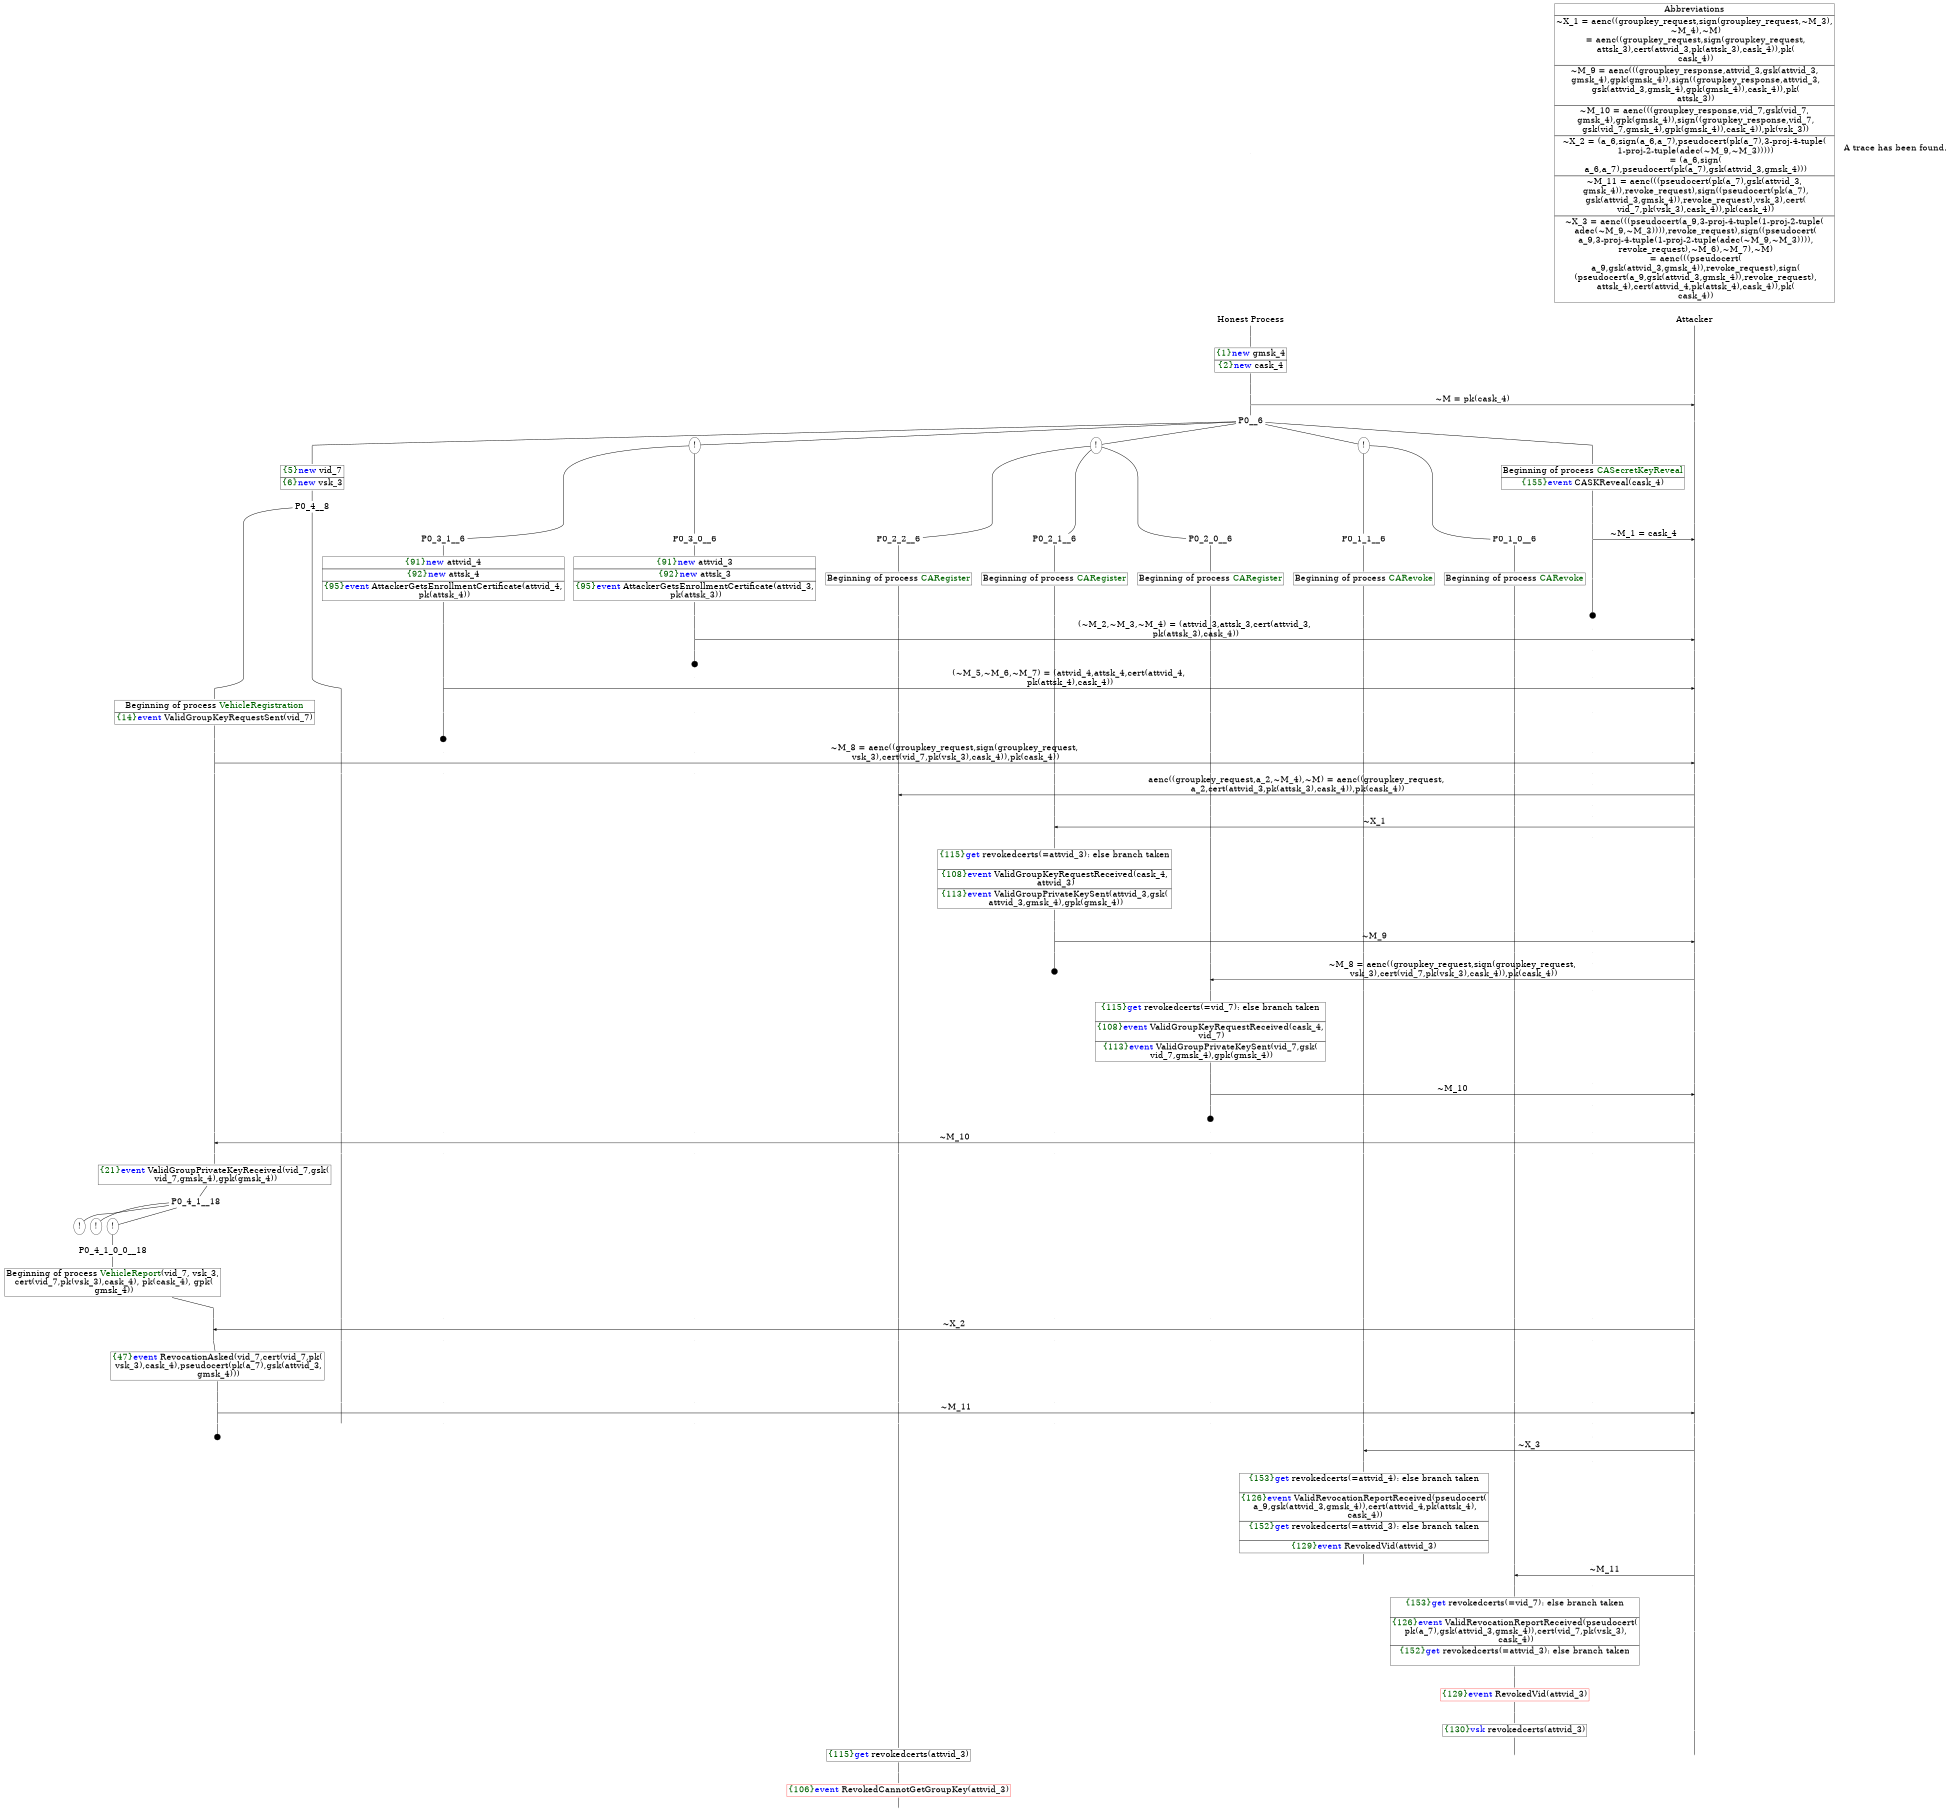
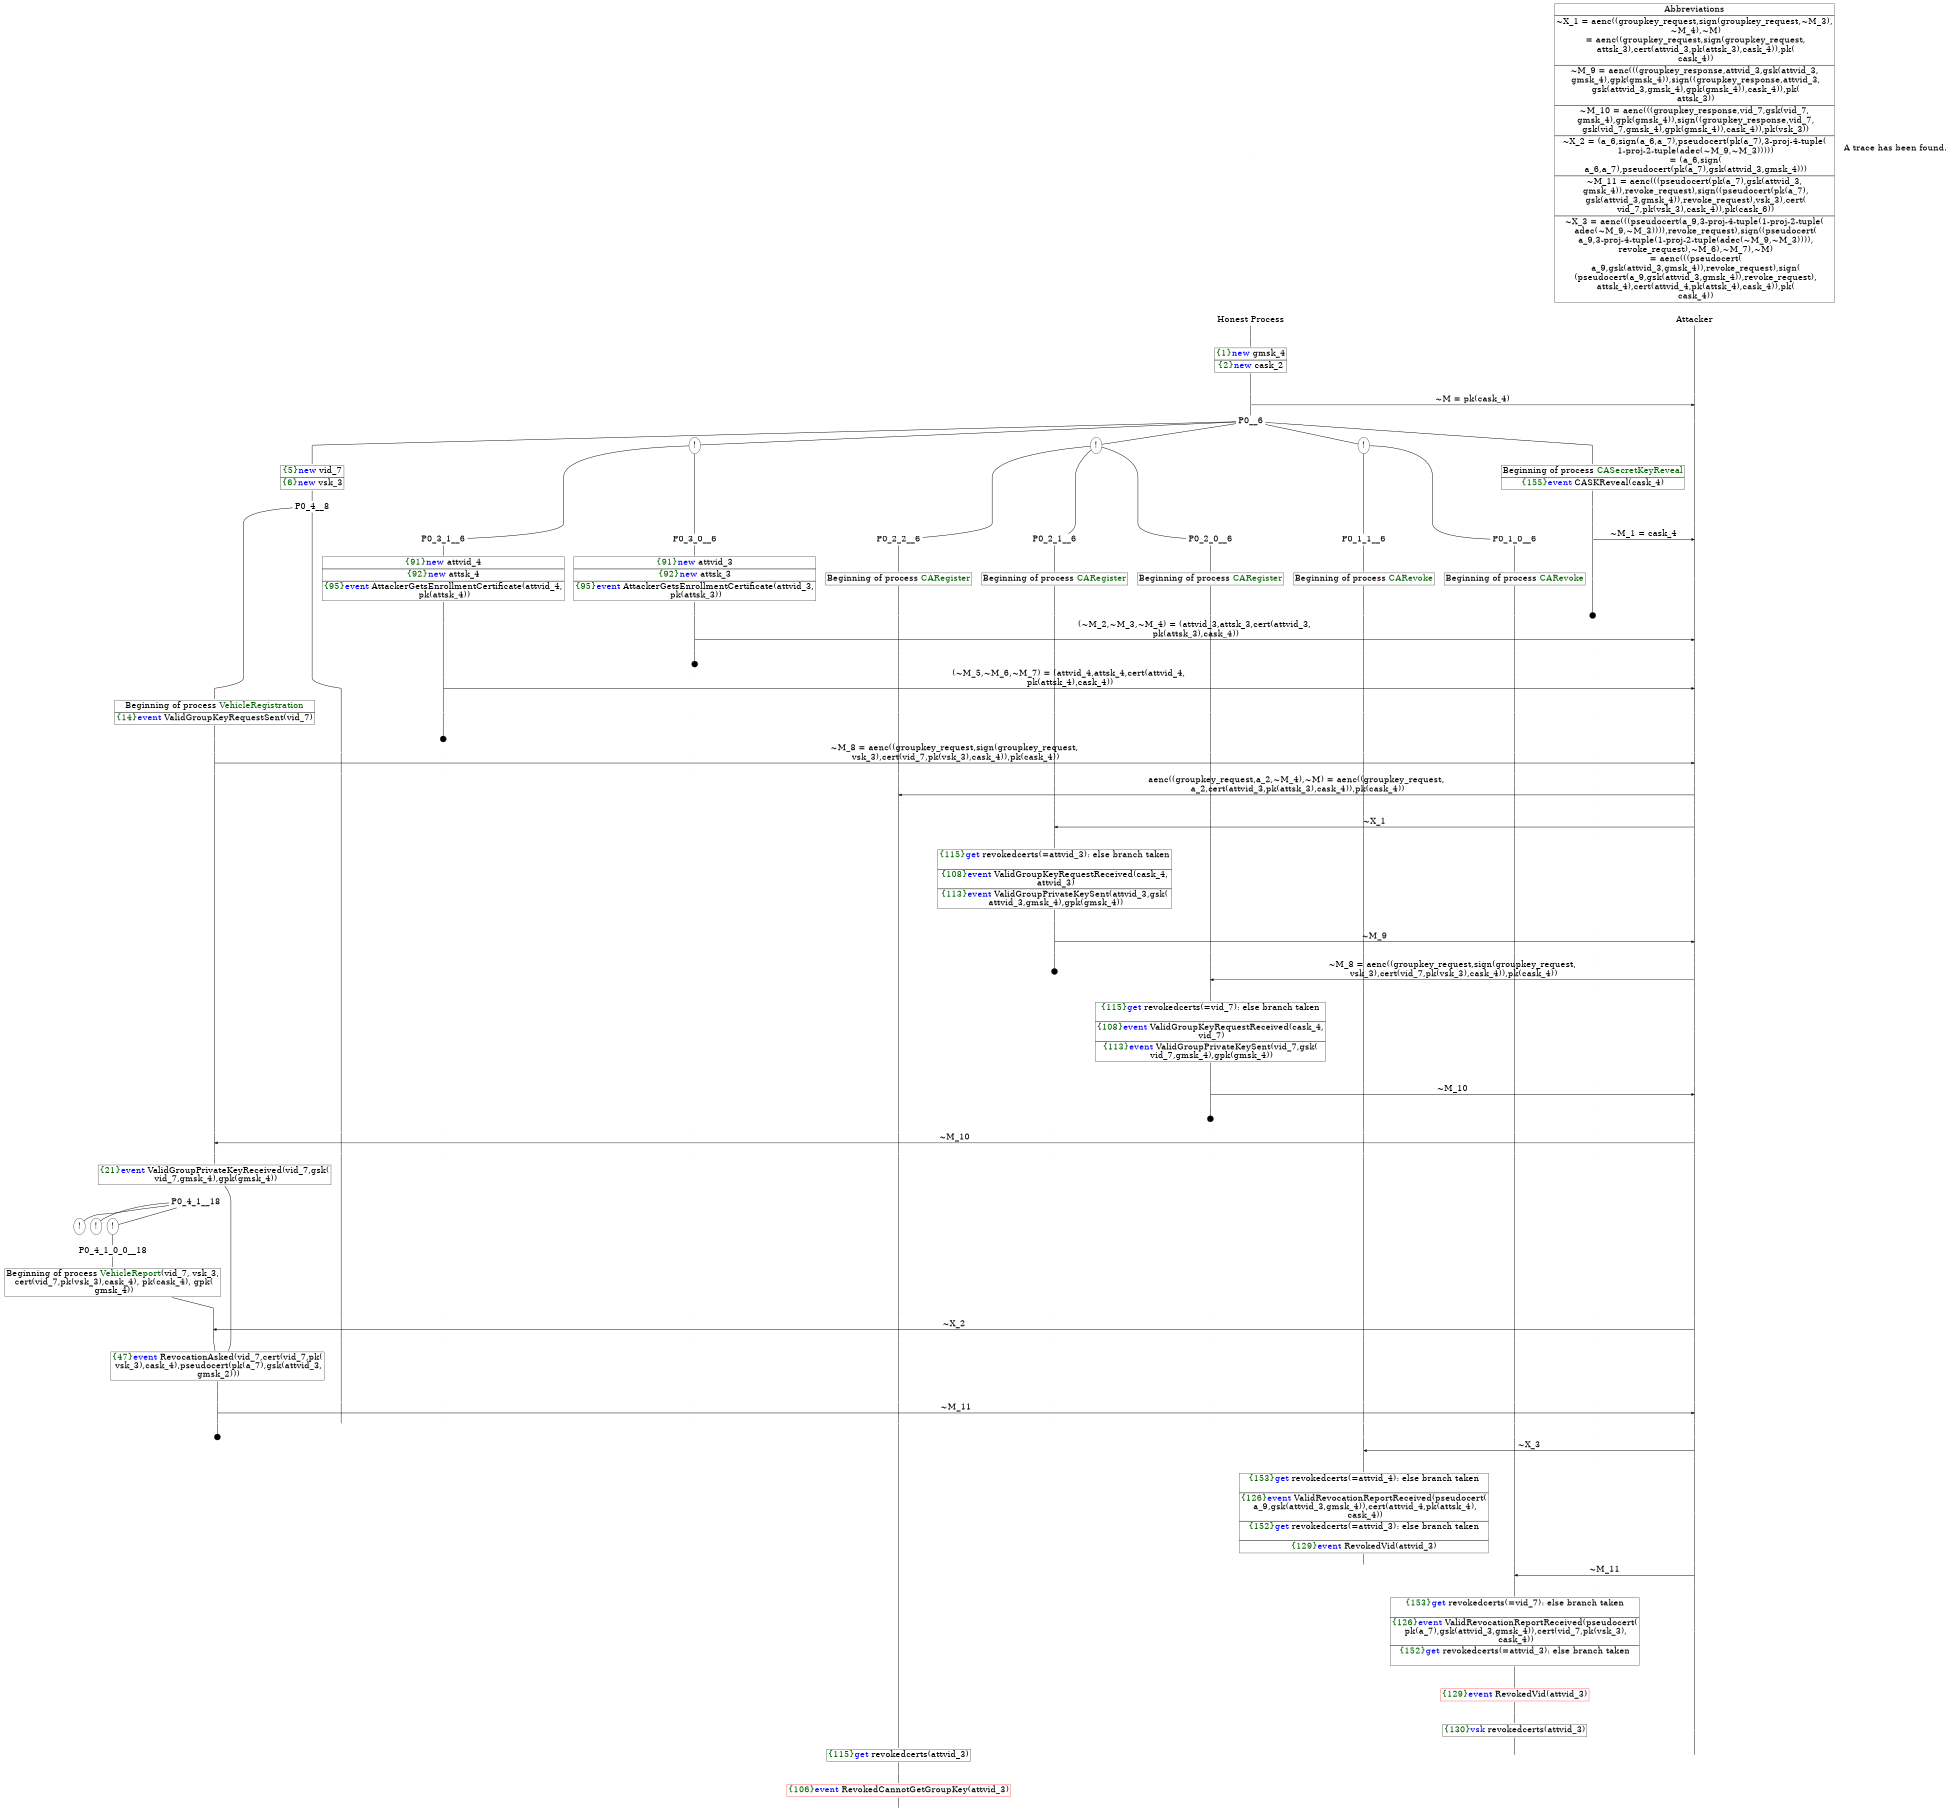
(1694, 209) -> (1694, 209)
(1269, 365) -> (1269, 365)
(203, 1191) -> (231, 1268)
(217, 1374) -> (217, 1374)
